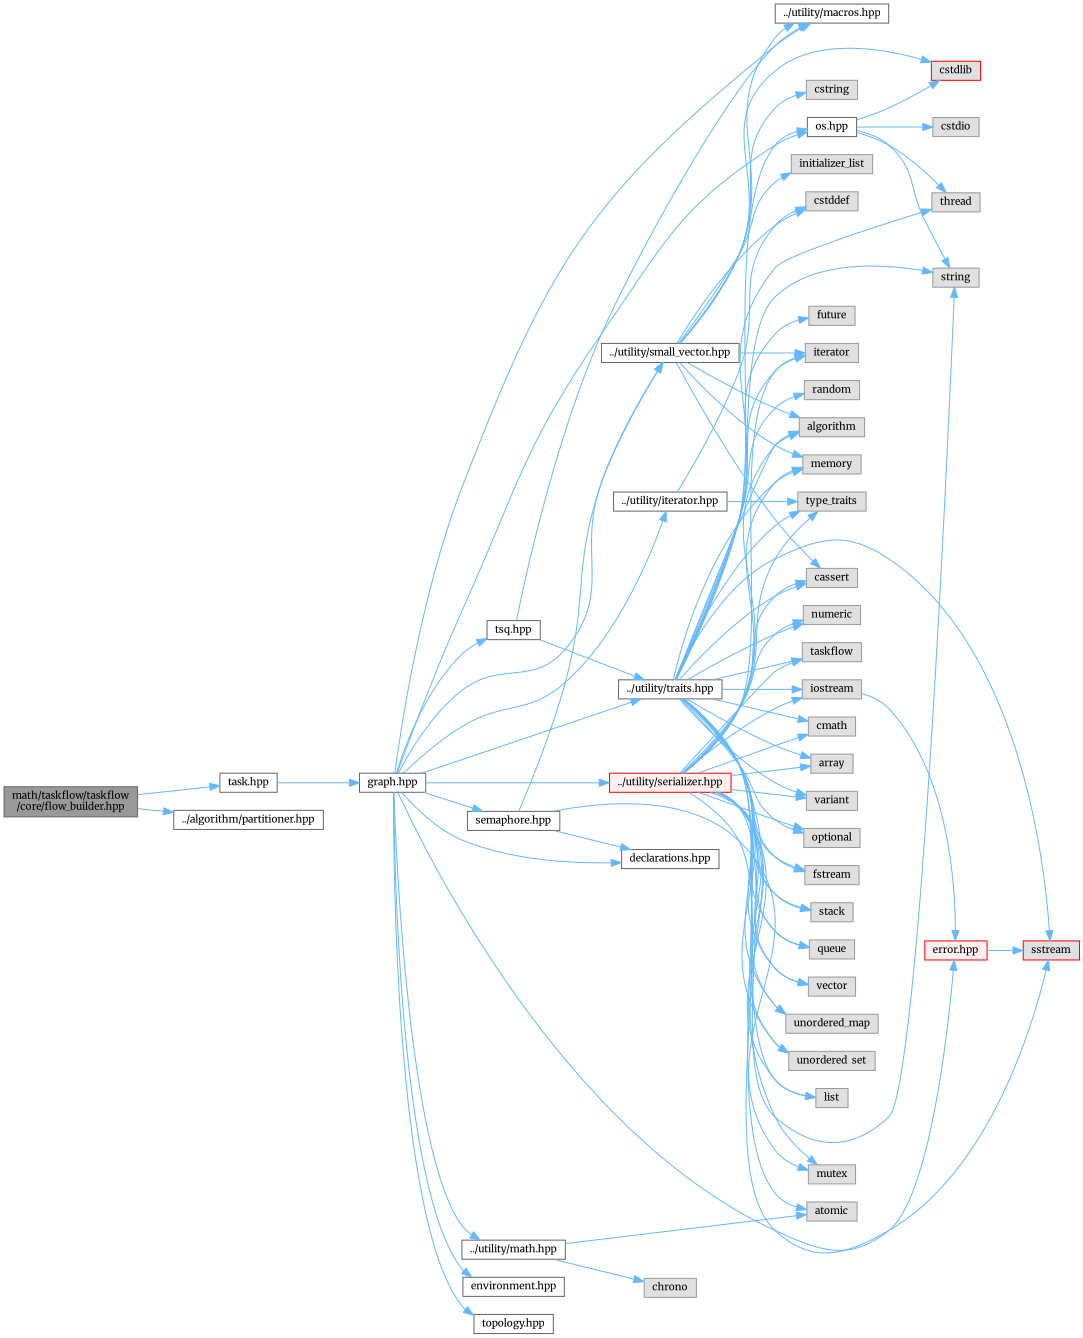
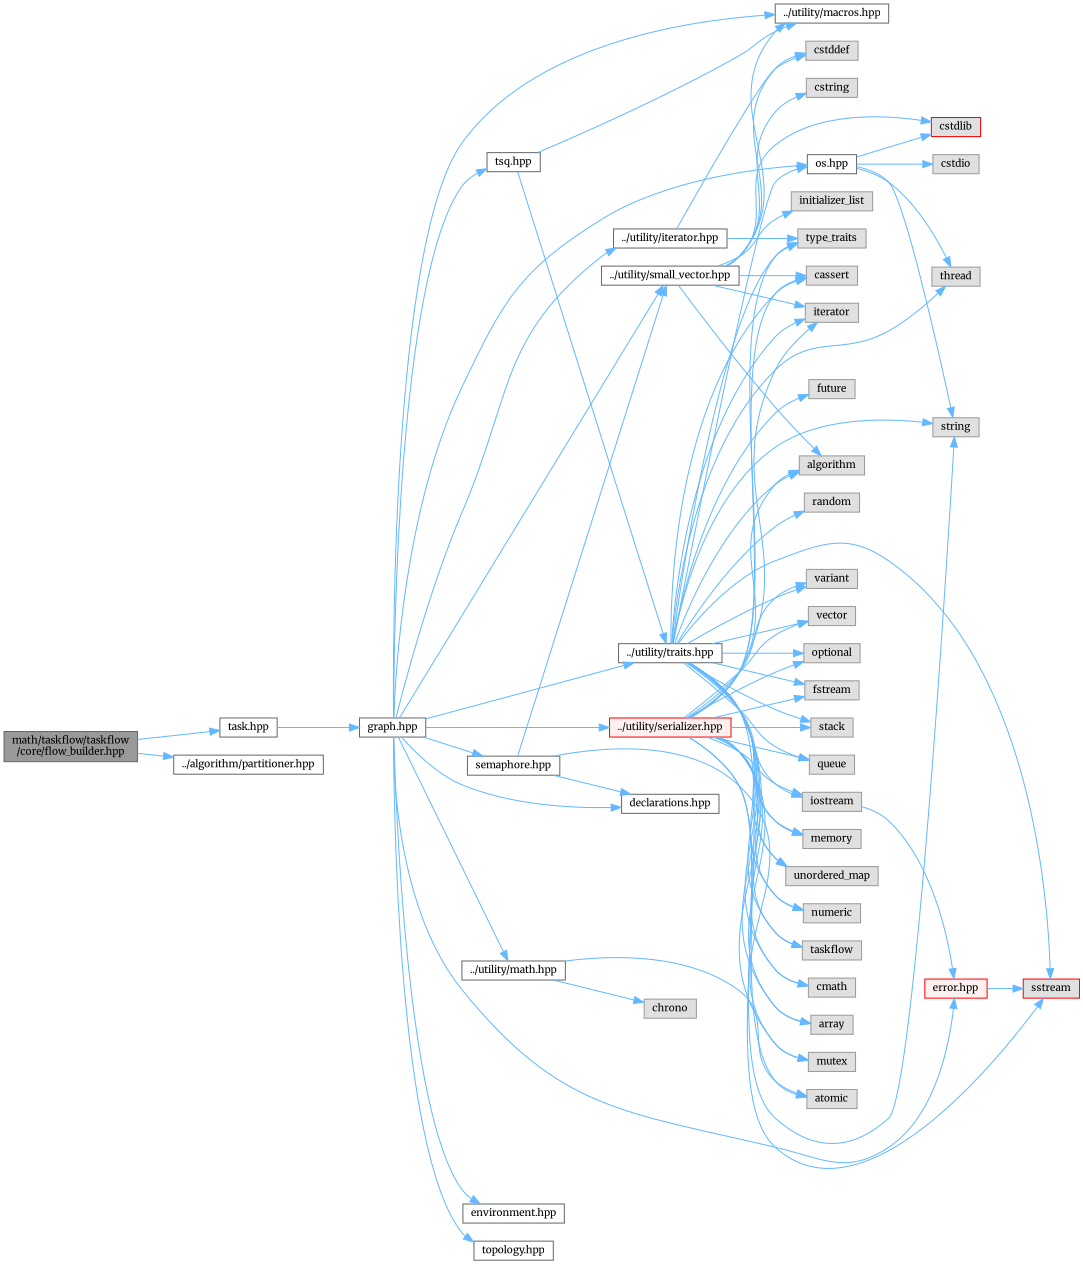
(732, 414) -> none
(832, 1061) -> none
(832, 1098) -> none
